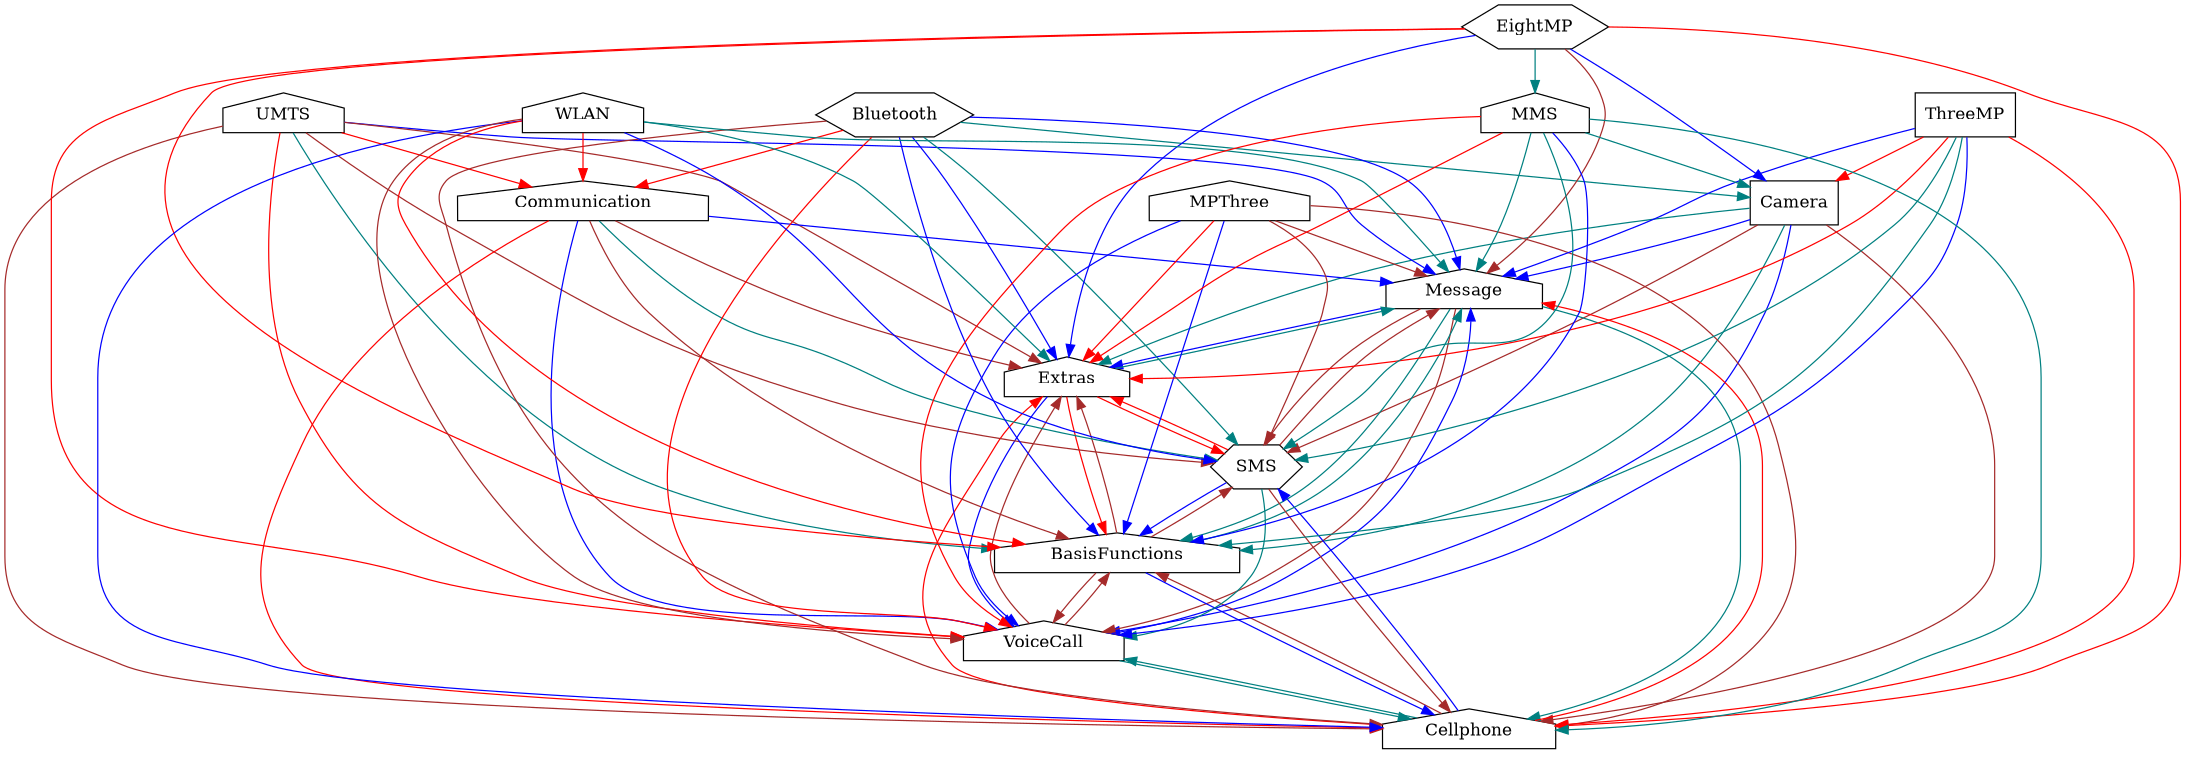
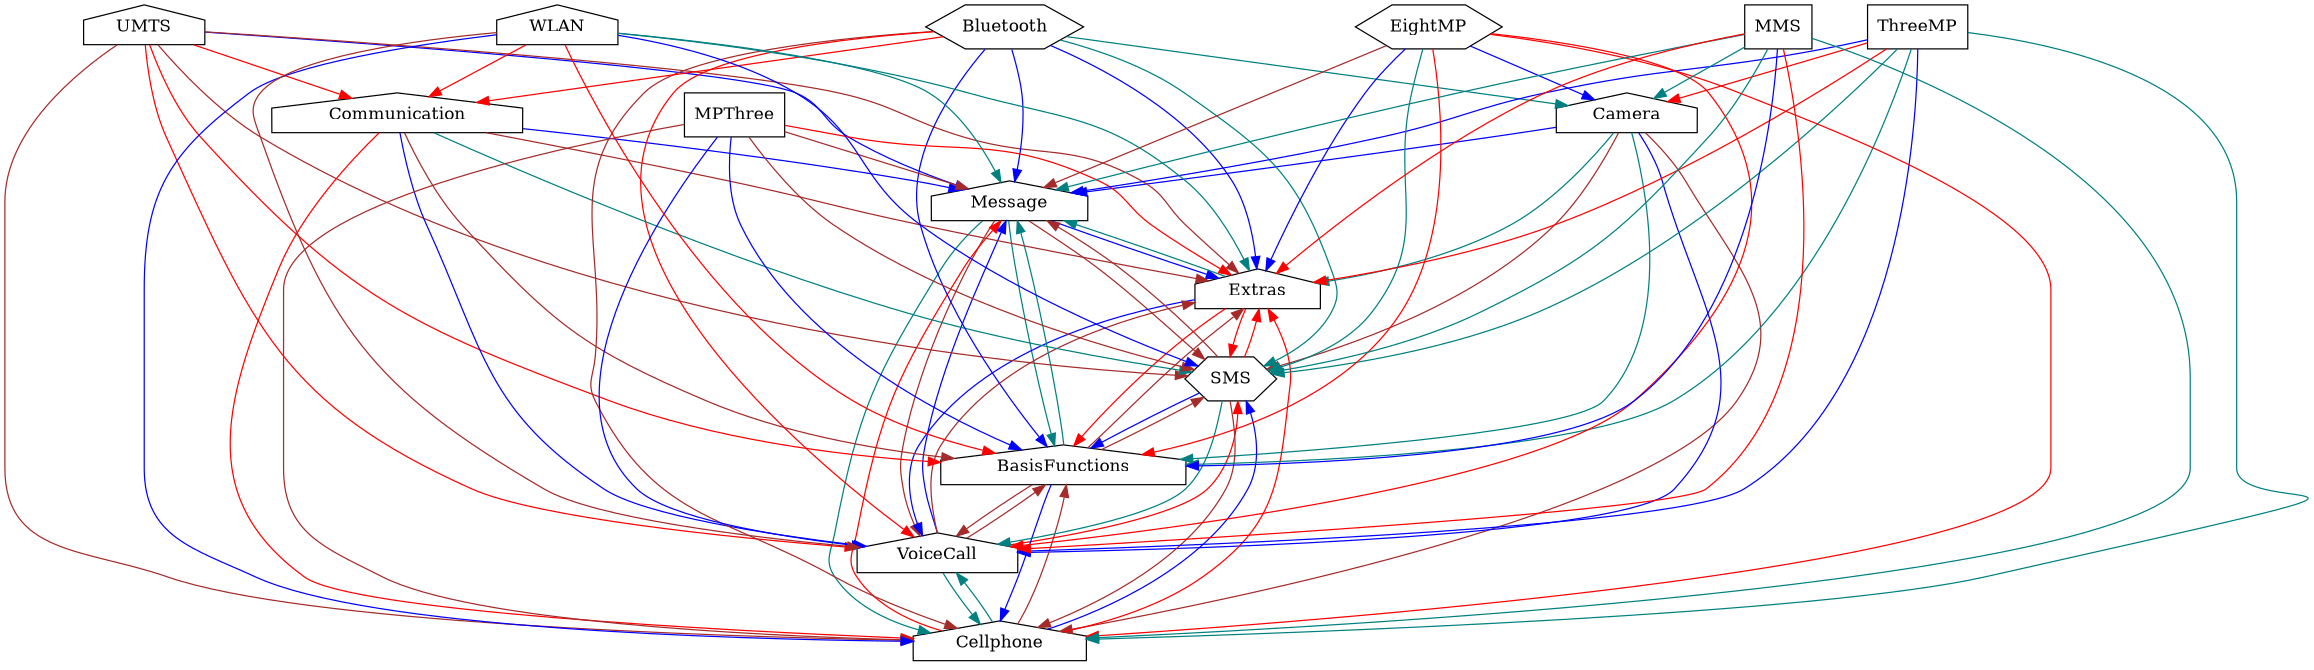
(1535, 65) -> (1404, 238)
(1535, 115) -> (1778, 27)
(1230, 203) -> (735, 115)
(1794, 203) -> (1627, 115)
(576, 443) -> (461, 341)
none -> (1163, 511)
(2095, 612) -> (2051, 562)
